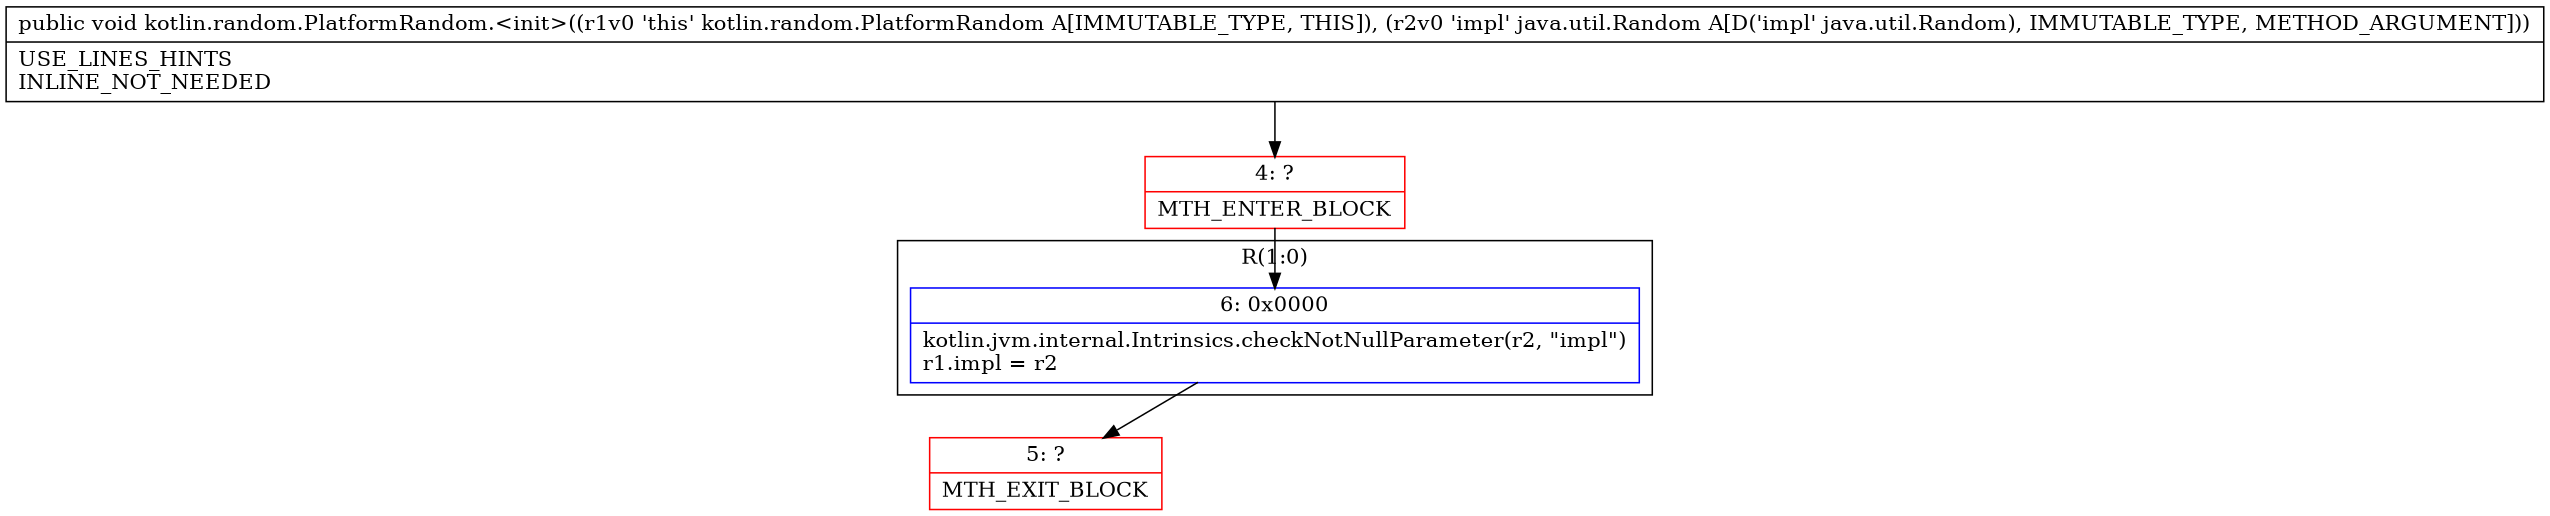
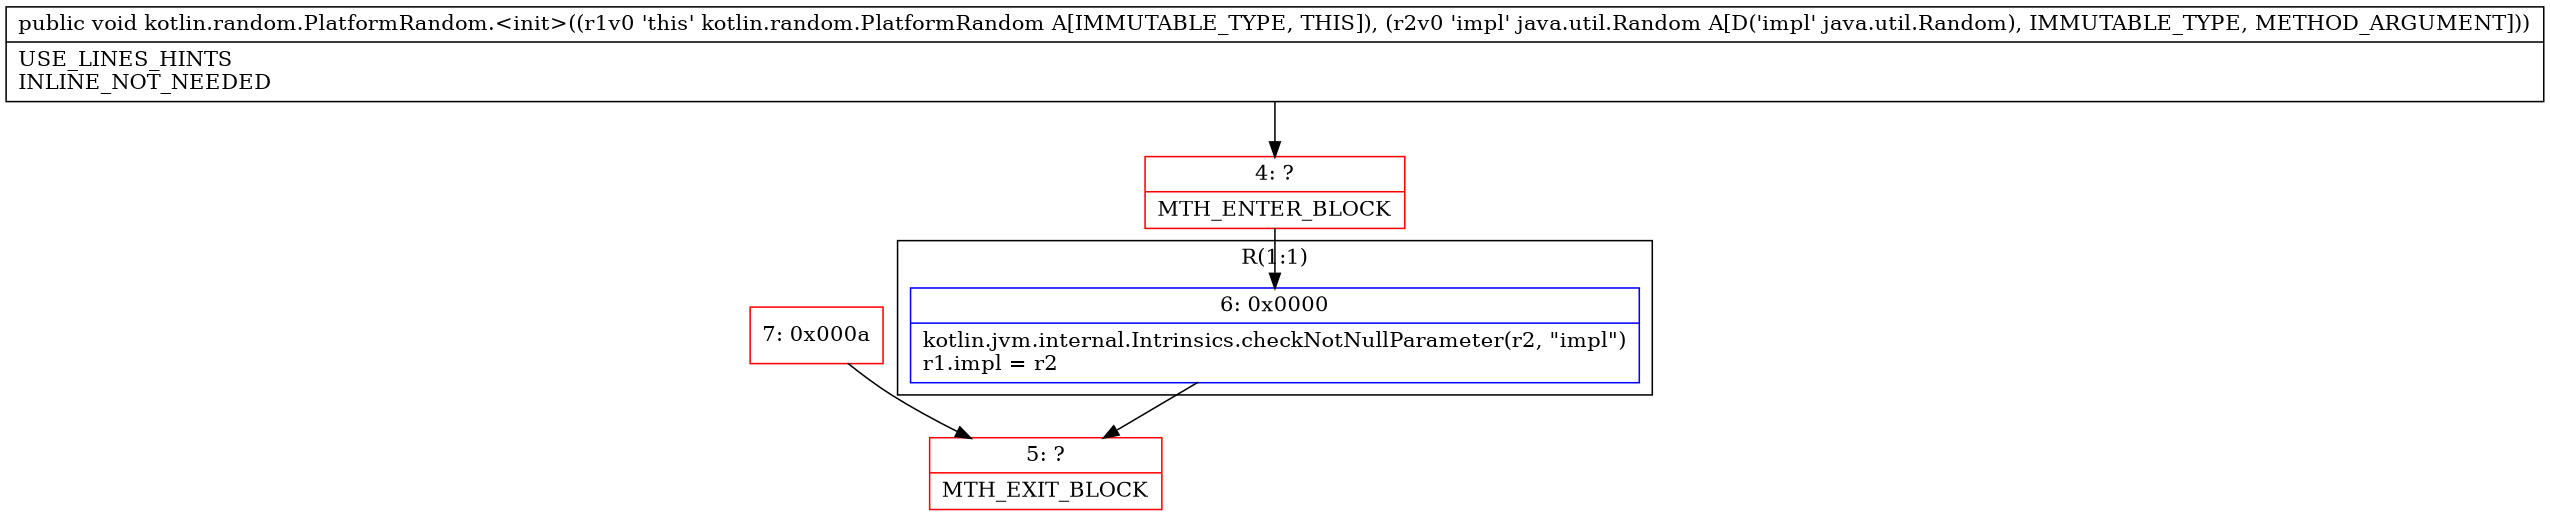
(1275, 258) -> (1275, 258)
none -> (817, 335)
